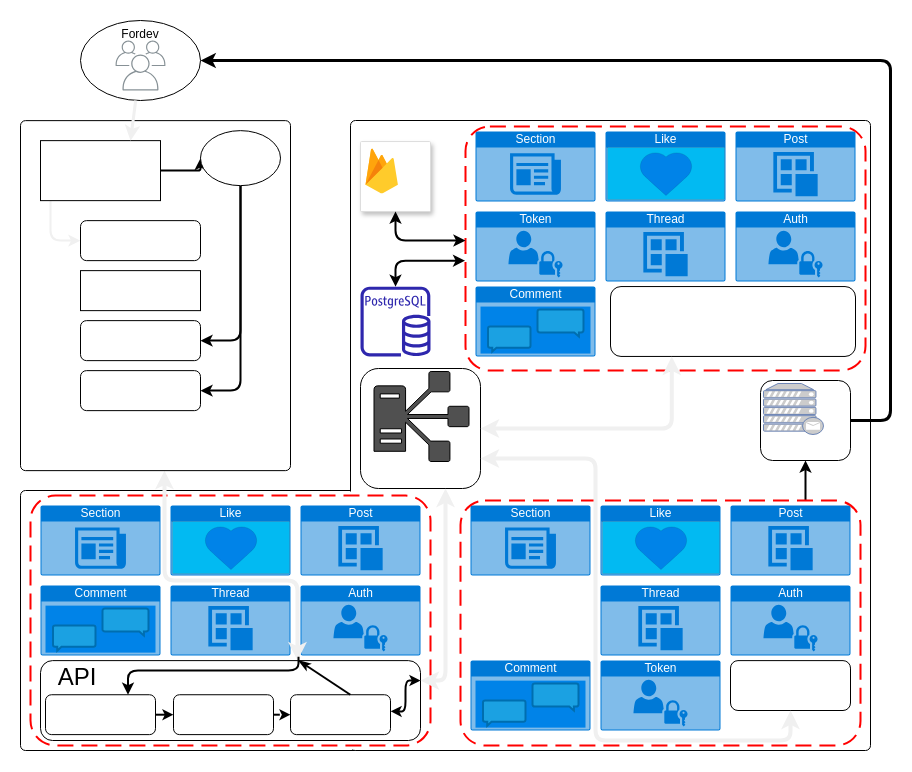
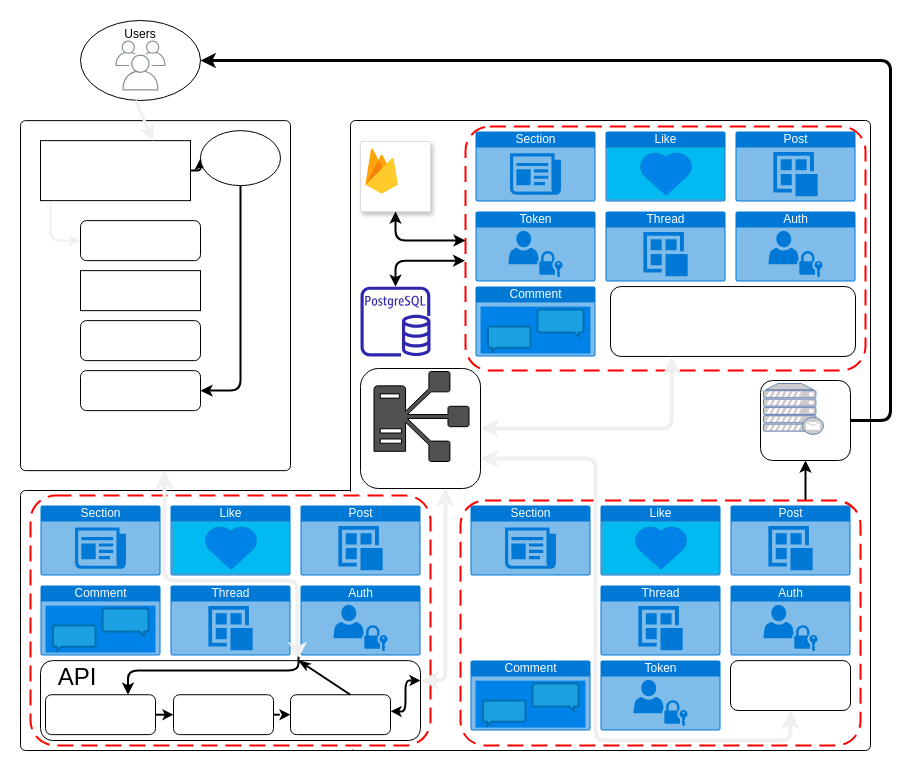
(141, 35) -> (141, 35)
(101, 171) -> (116, 171)
(222, 341) -> none
